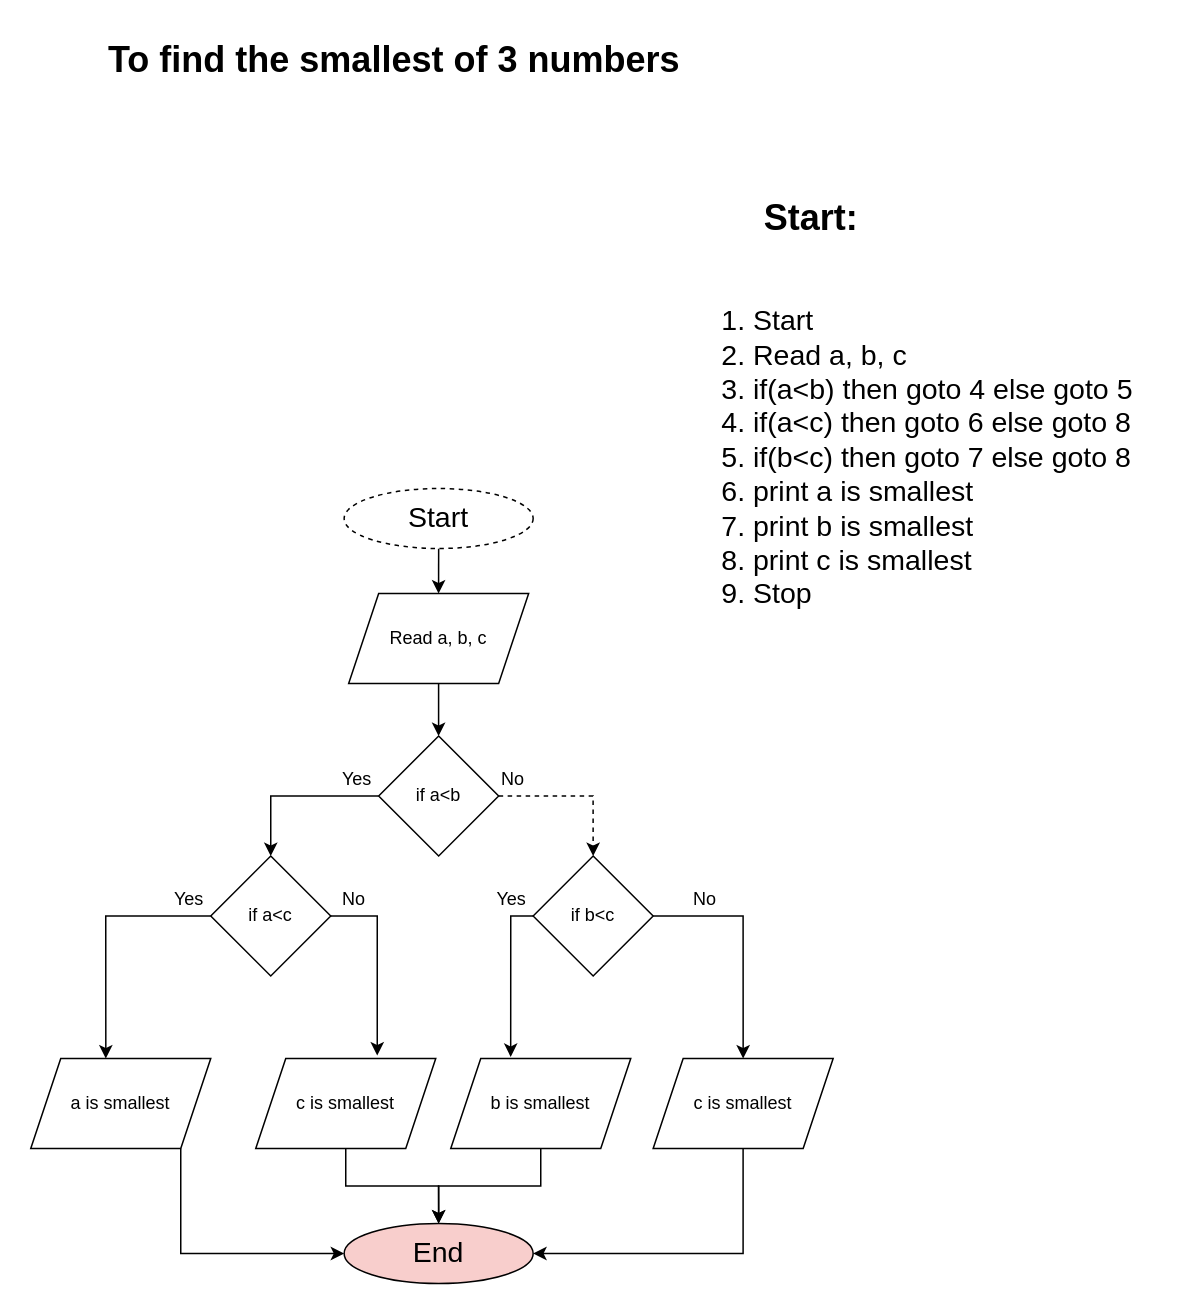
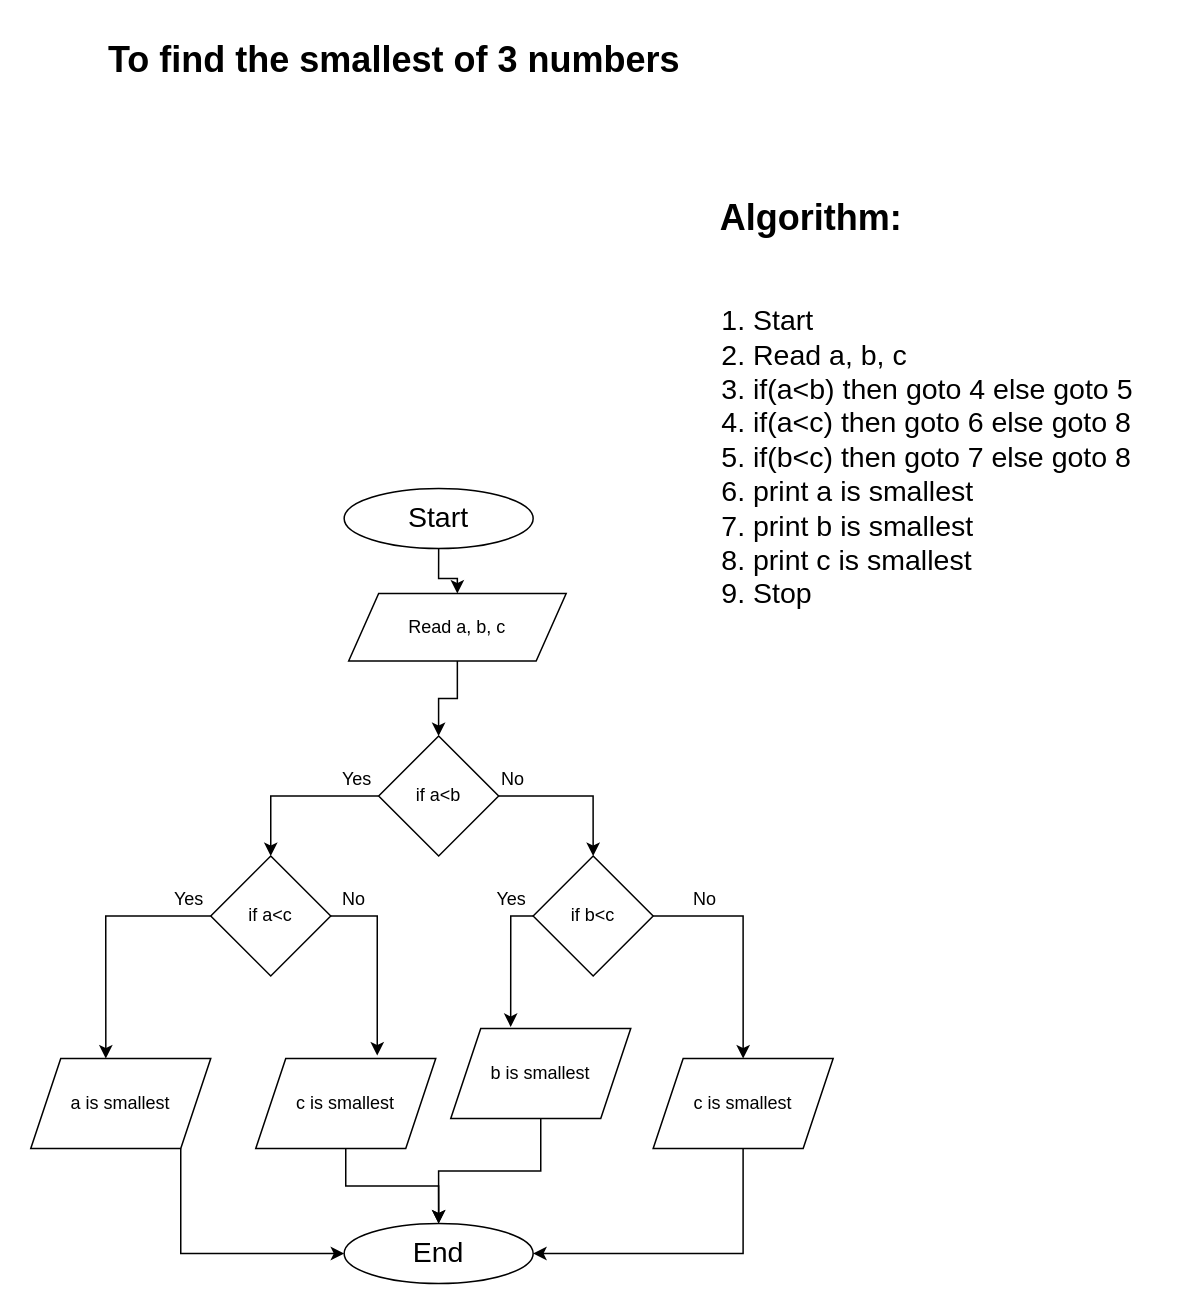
(812, 218) -> (812, 218)
(439, 518) -> (439, 518)
(439, 638) -> (457, 627)
(572, 796) -> (572, 796)
(541, 1103) -> (541, 1073)
(439, 1253) -> (439, 1253)
